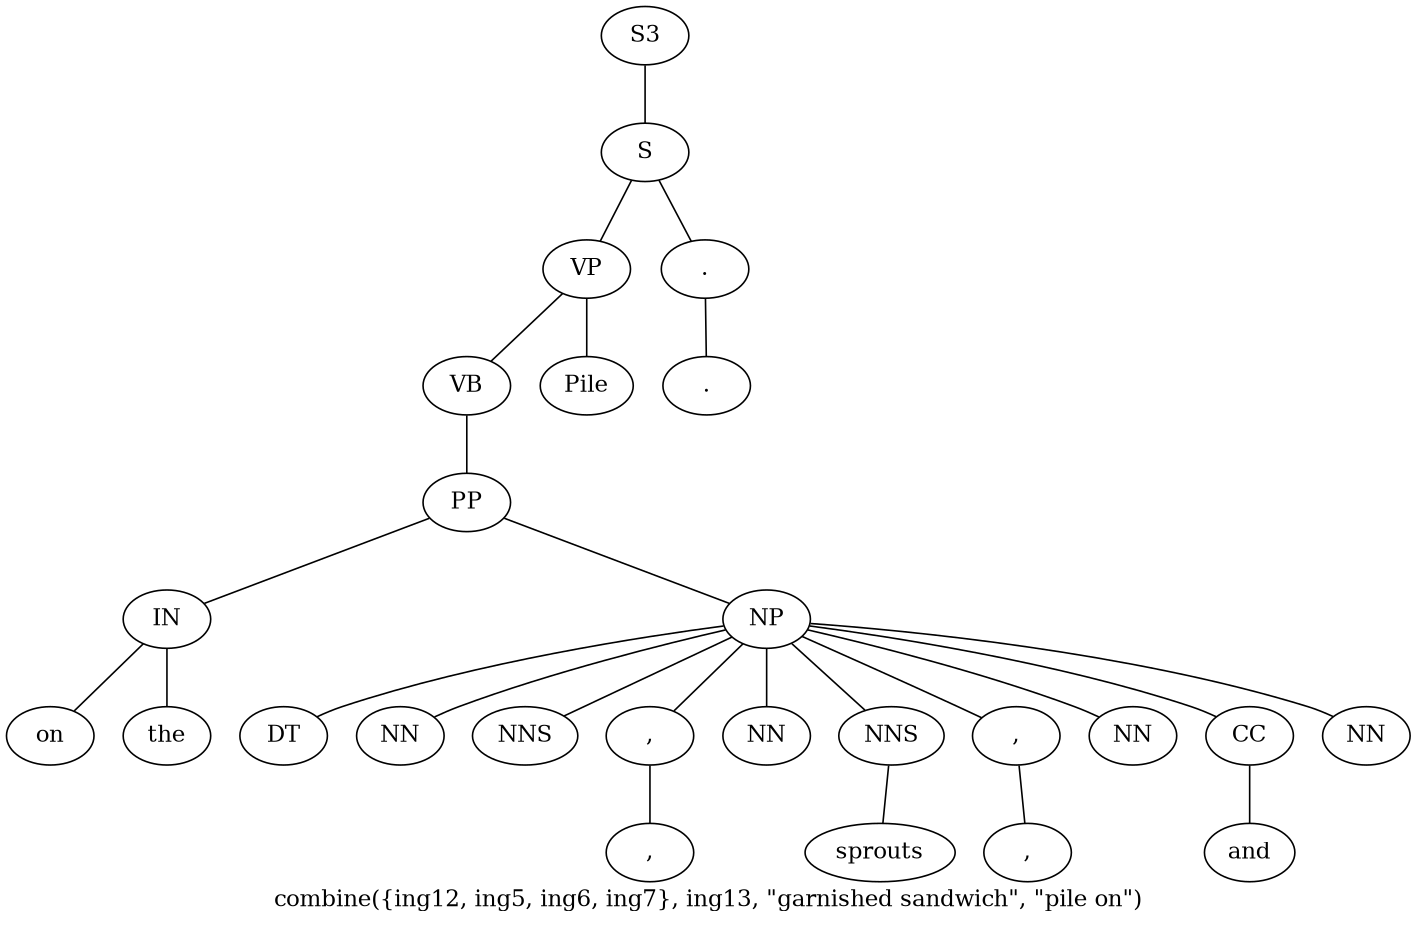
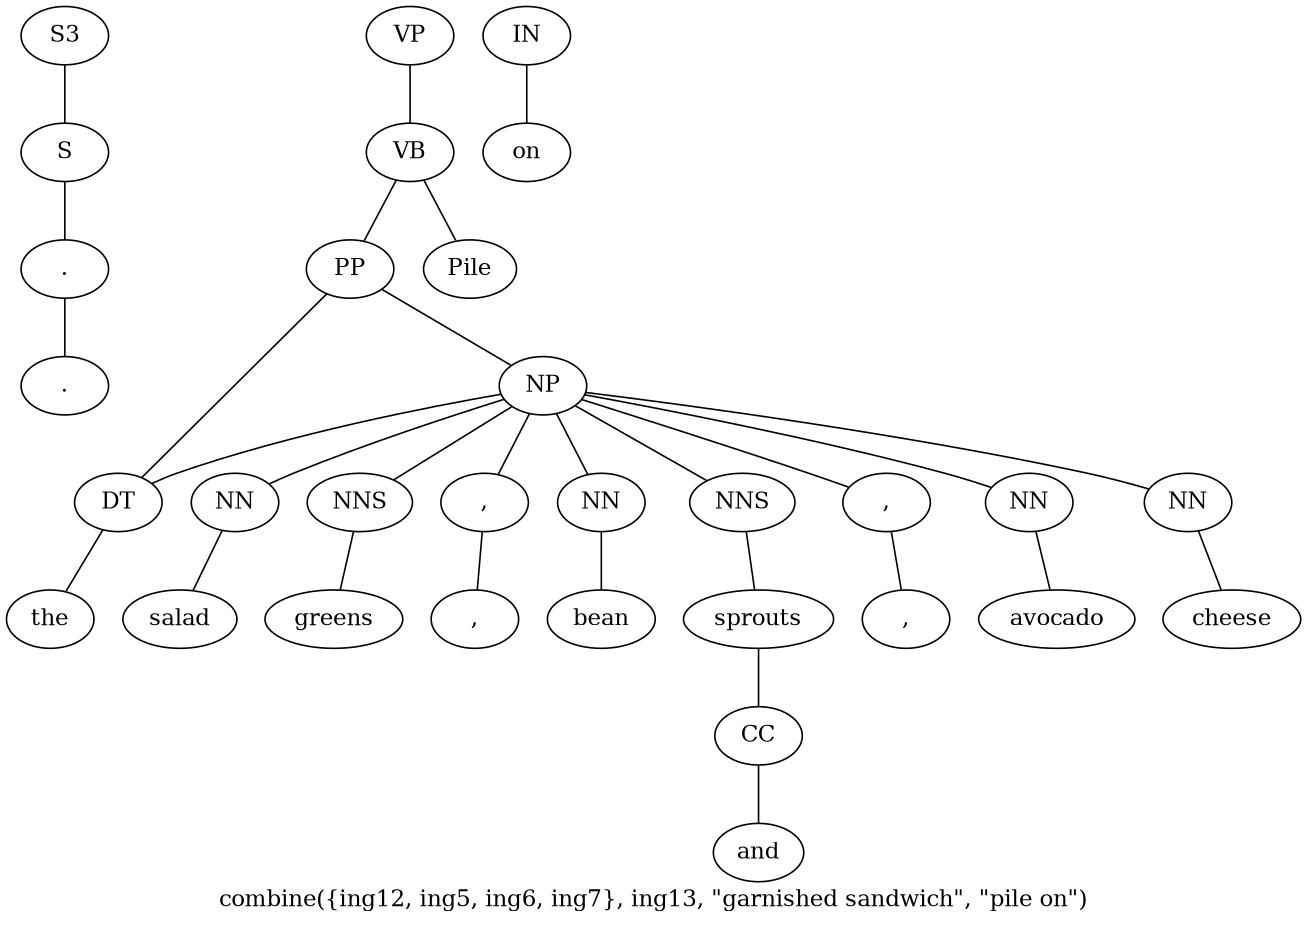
(616, 211) -> none
(587, 328) -> (440, 210)
(317, 561) -> (234, 386)
none -> (180, 619)
none -> (334, 619)
none -> (601, 619)
none -> (1057, 619)
none -> (1232, 619)
(1016, 661) -> (759, 678)
(167, 678) -> (84, 560)
